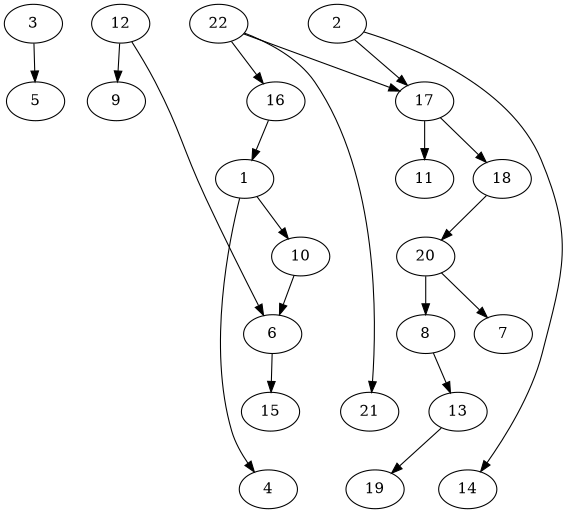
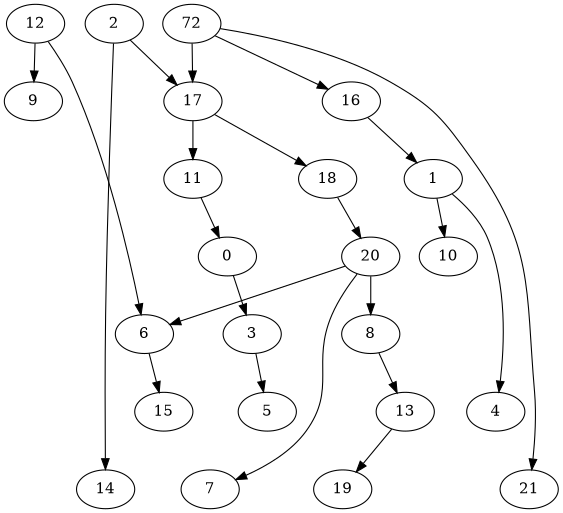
(219, 24) -> (192, 24)
none -> (227, 257)
(289, 290) -> (263, 294)
